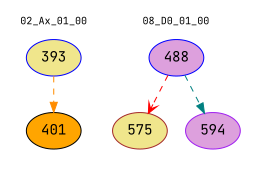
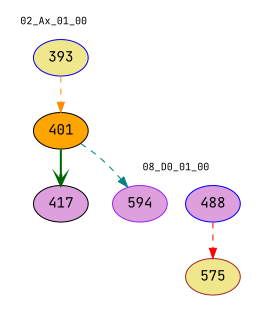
(161, 90) -> (213, 235)
(192, 90) -> (111, 168)
none -> (61, 204)
